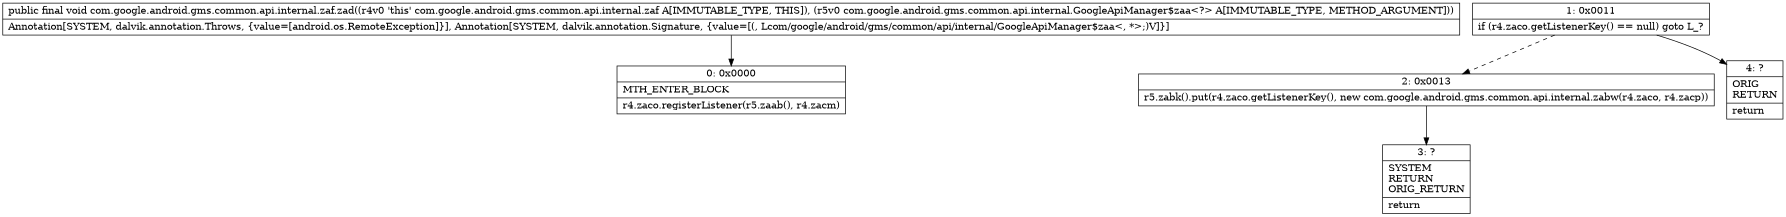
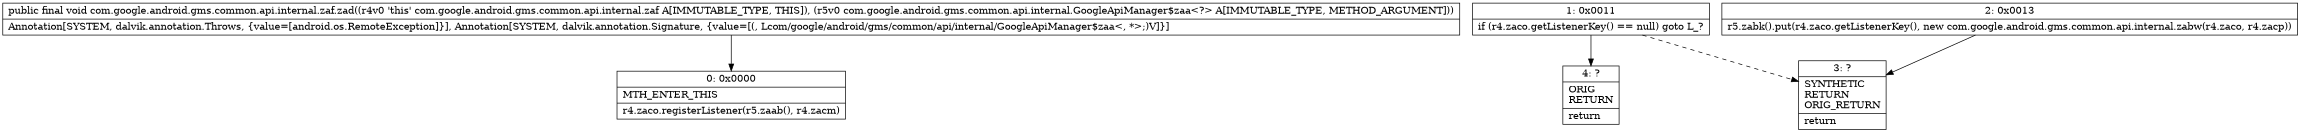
(1512, 53) -> (1717, 57)
(676, 90) -> (670, 95)
(1410, 168) -> (1835, 84)
